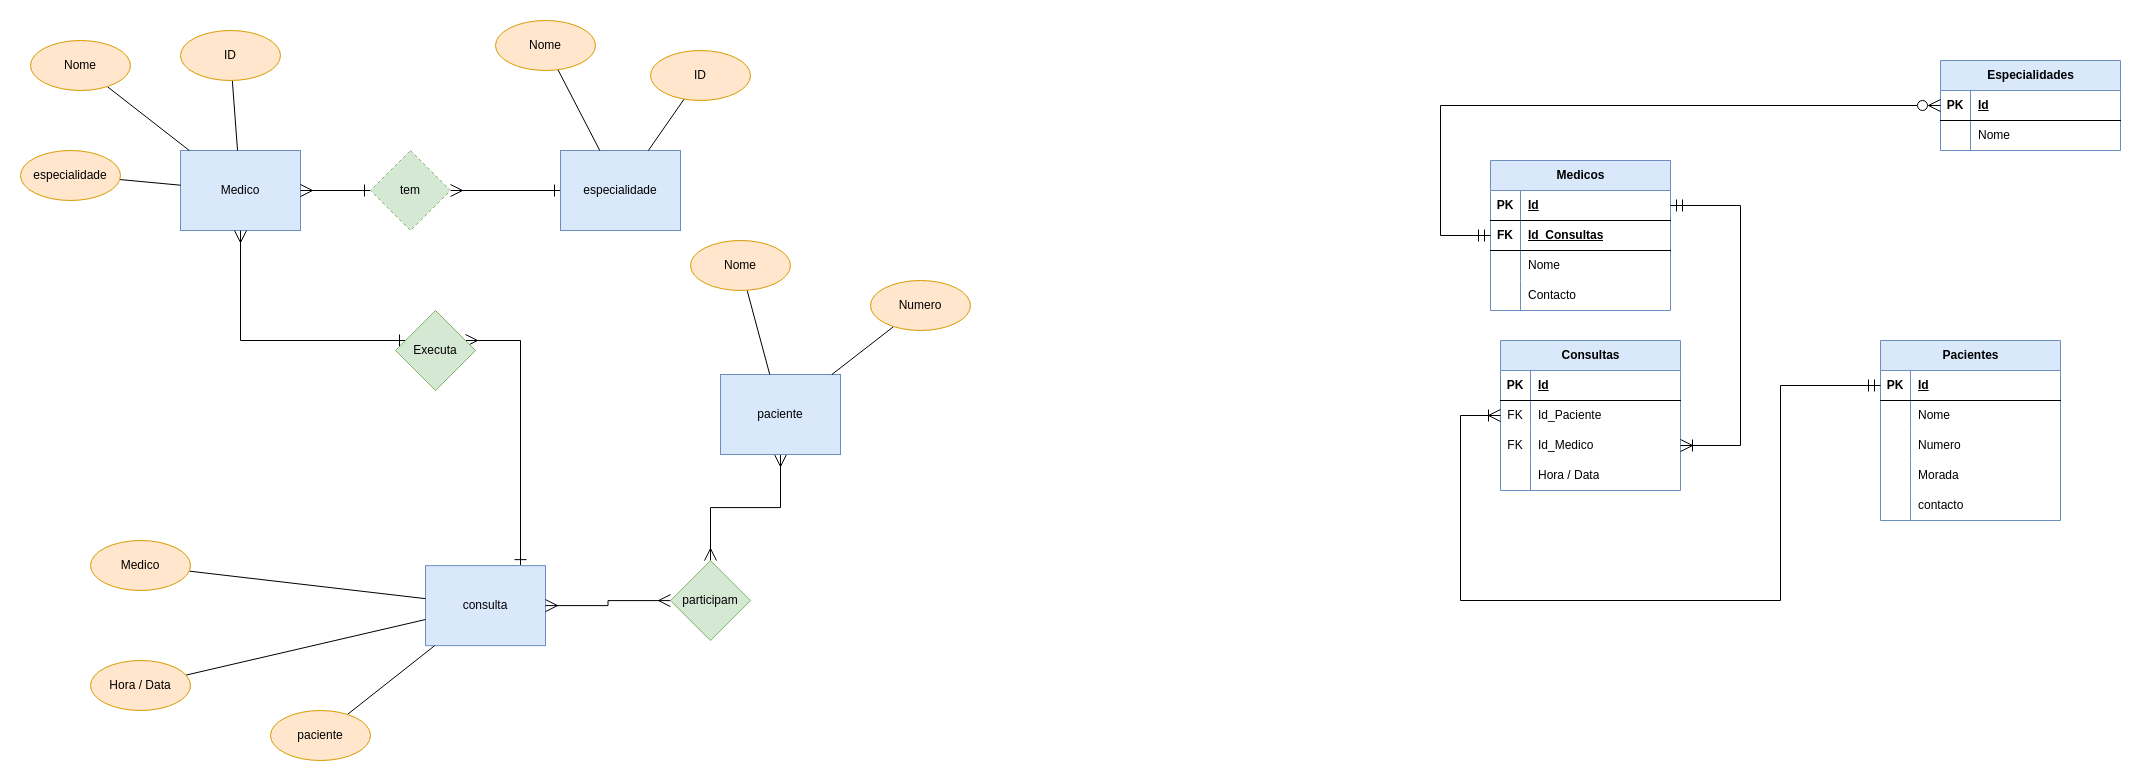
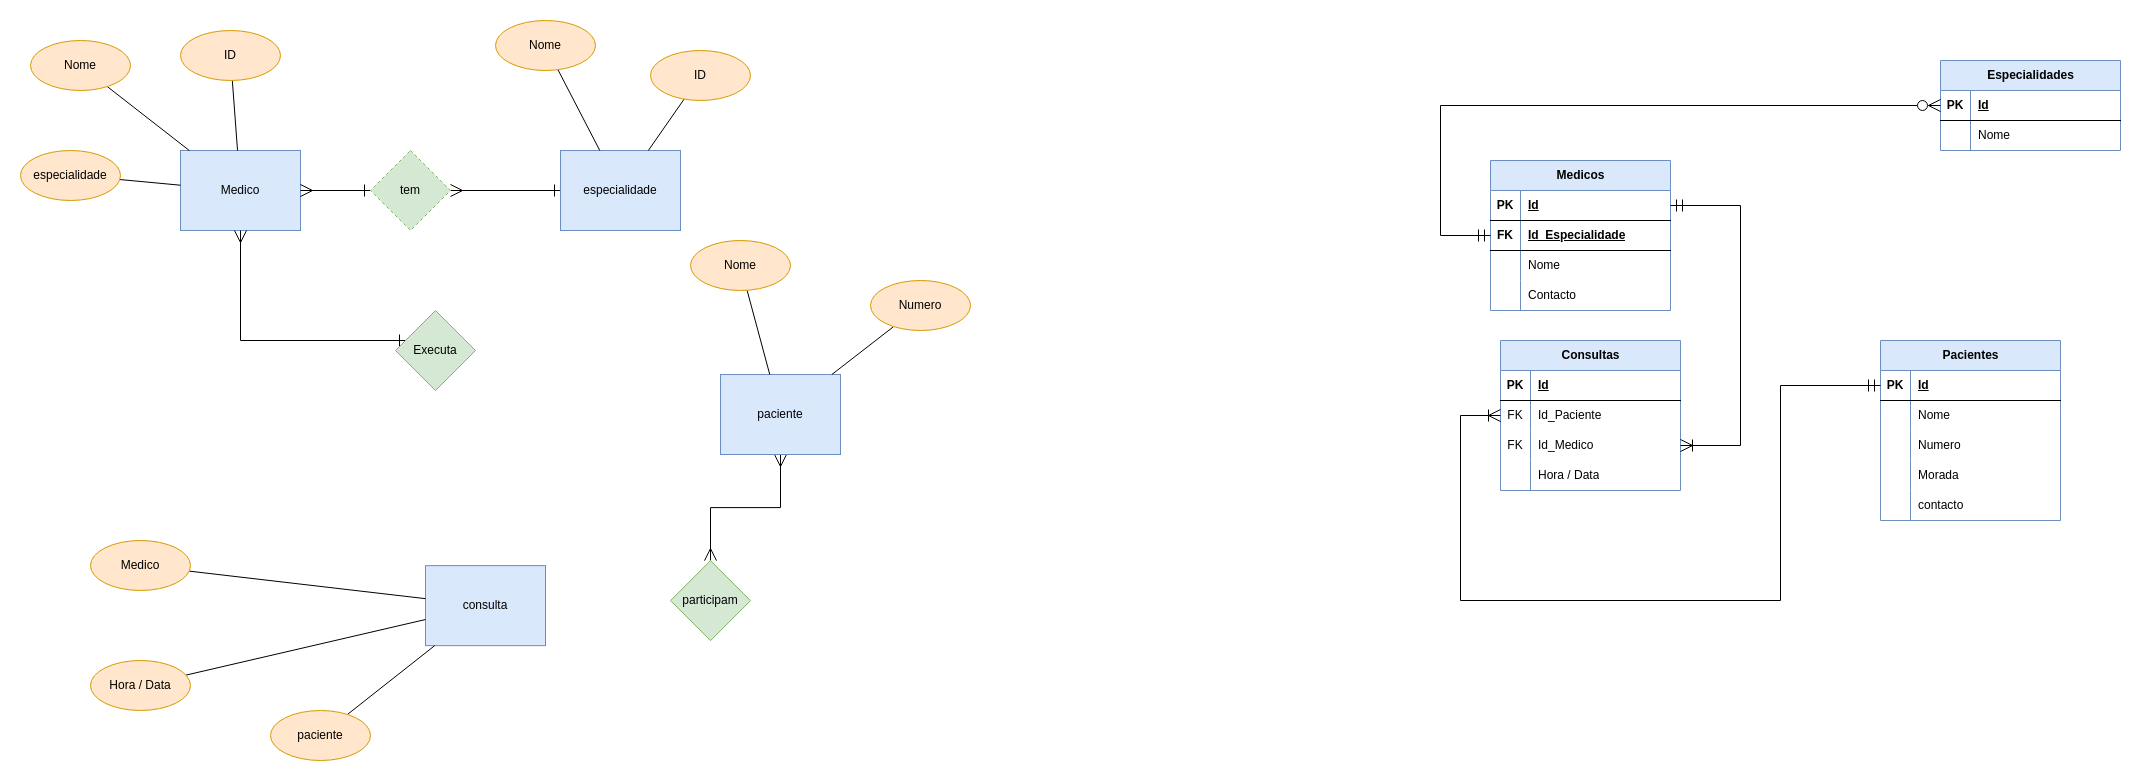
(1567, 236) -> (1578, 236)
(521, 426) -> none
(608, 604) -> none
